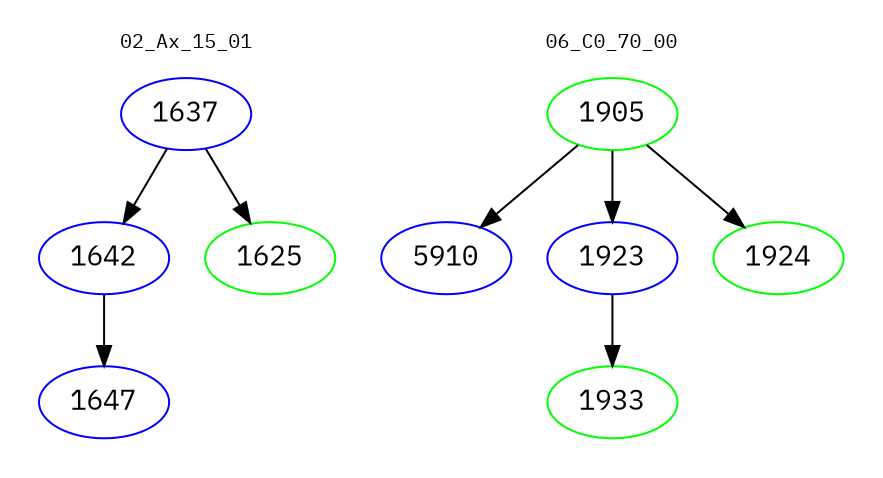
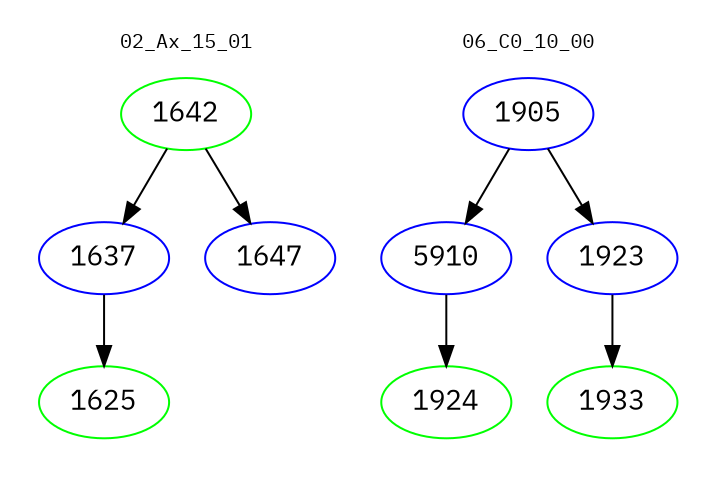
(612, 43) -> (529, 43)
(612, 114) -> (528, 114)
(150, 177) -> (150, 177)
(688, 180) -> (446, 320)
(104, 258) -> (186, 114)
